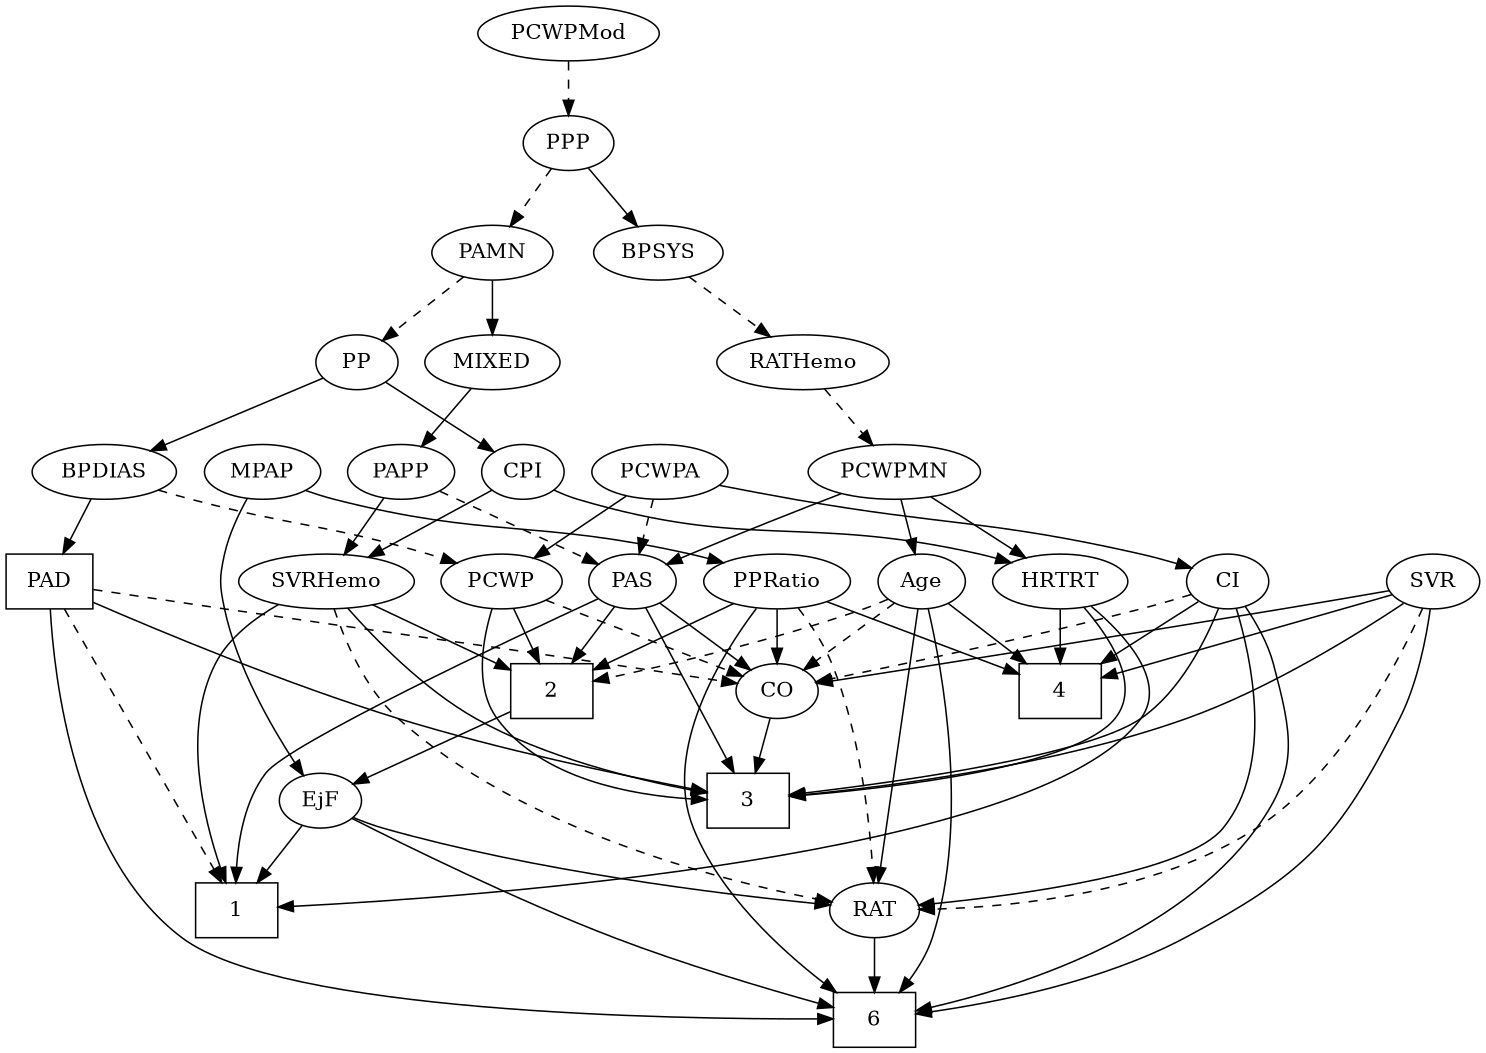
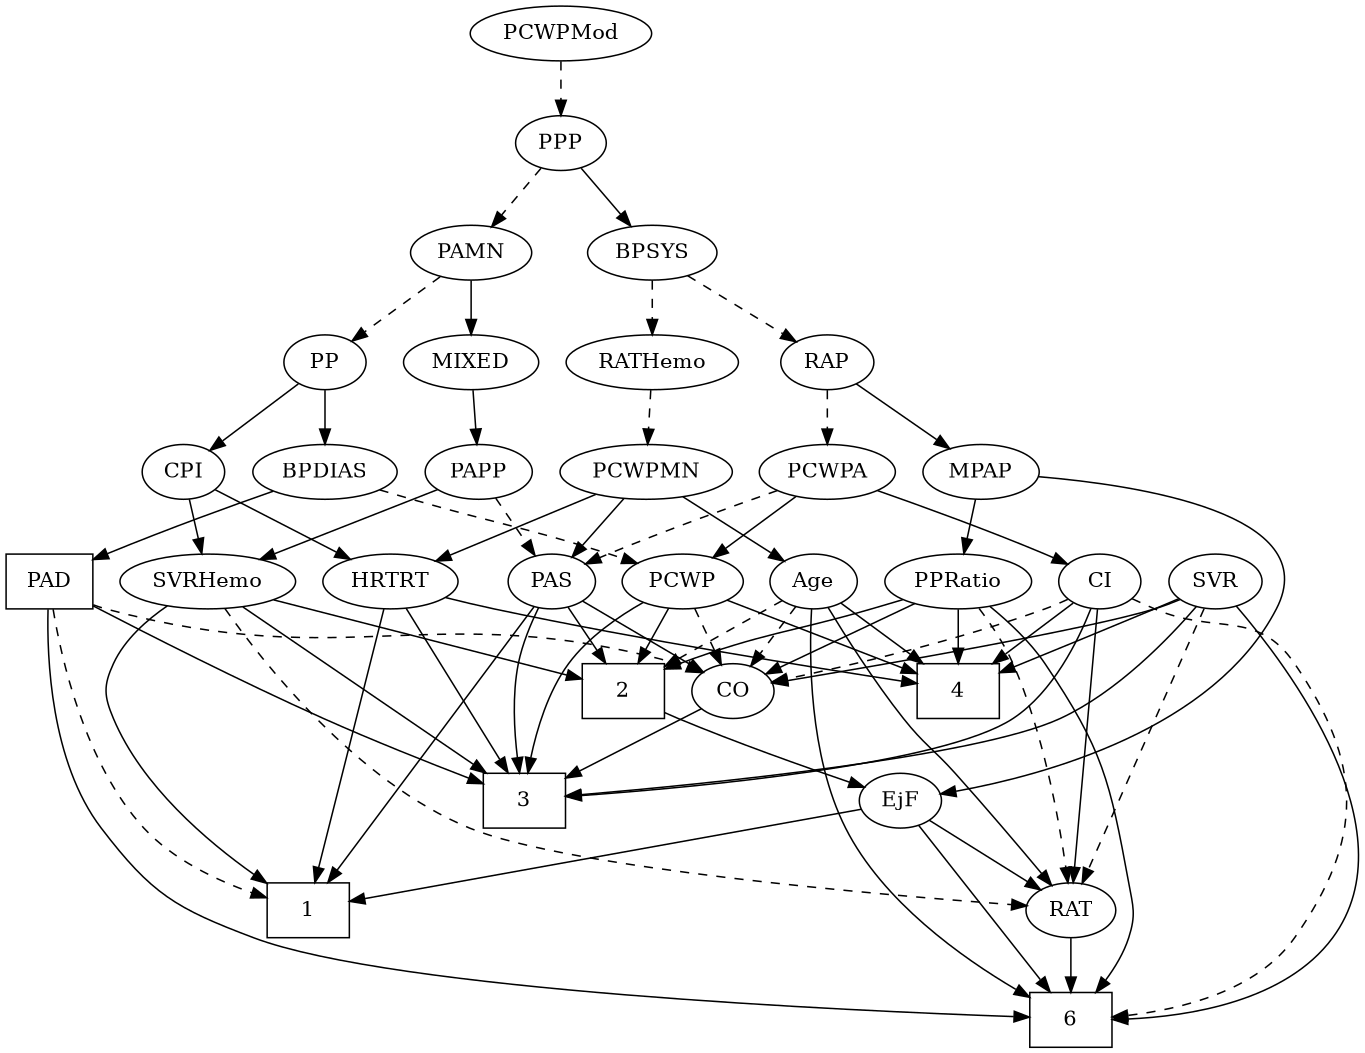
none -> (827, 362)
none -> (815, 634)
(1208, 879) -> (1345, 822)
